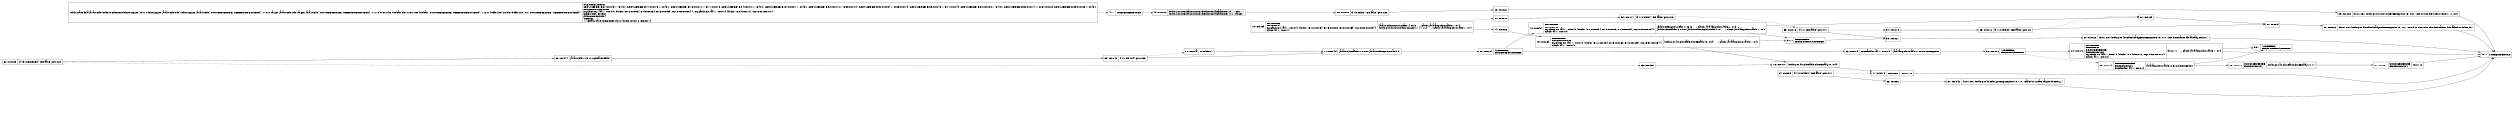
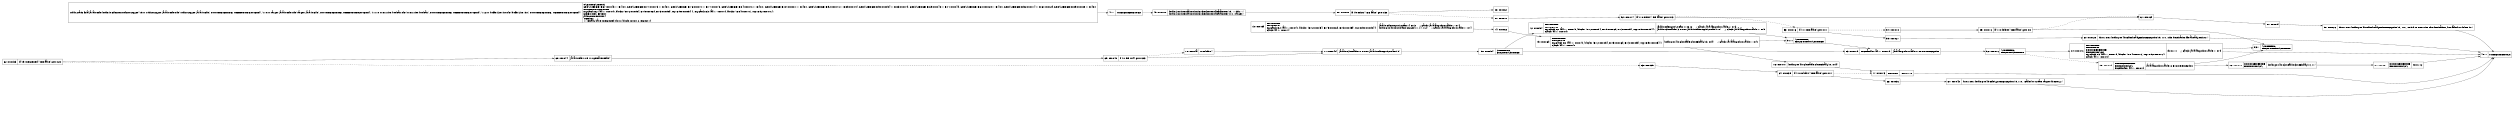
(2399, 14) -> none
(1471, 20) -> (1440, 16)
(1952, 21) -> (1906, 17)
(2148, 27) -> (2148, 30)
(1802, 39) -> (1802, 39)
(1854, 39) -> (1847, 46)
(1561, 41) -> (1559, 41)
(1508, 53) -> (1508, 53)
(1713, 65) -> (1715, 69)
